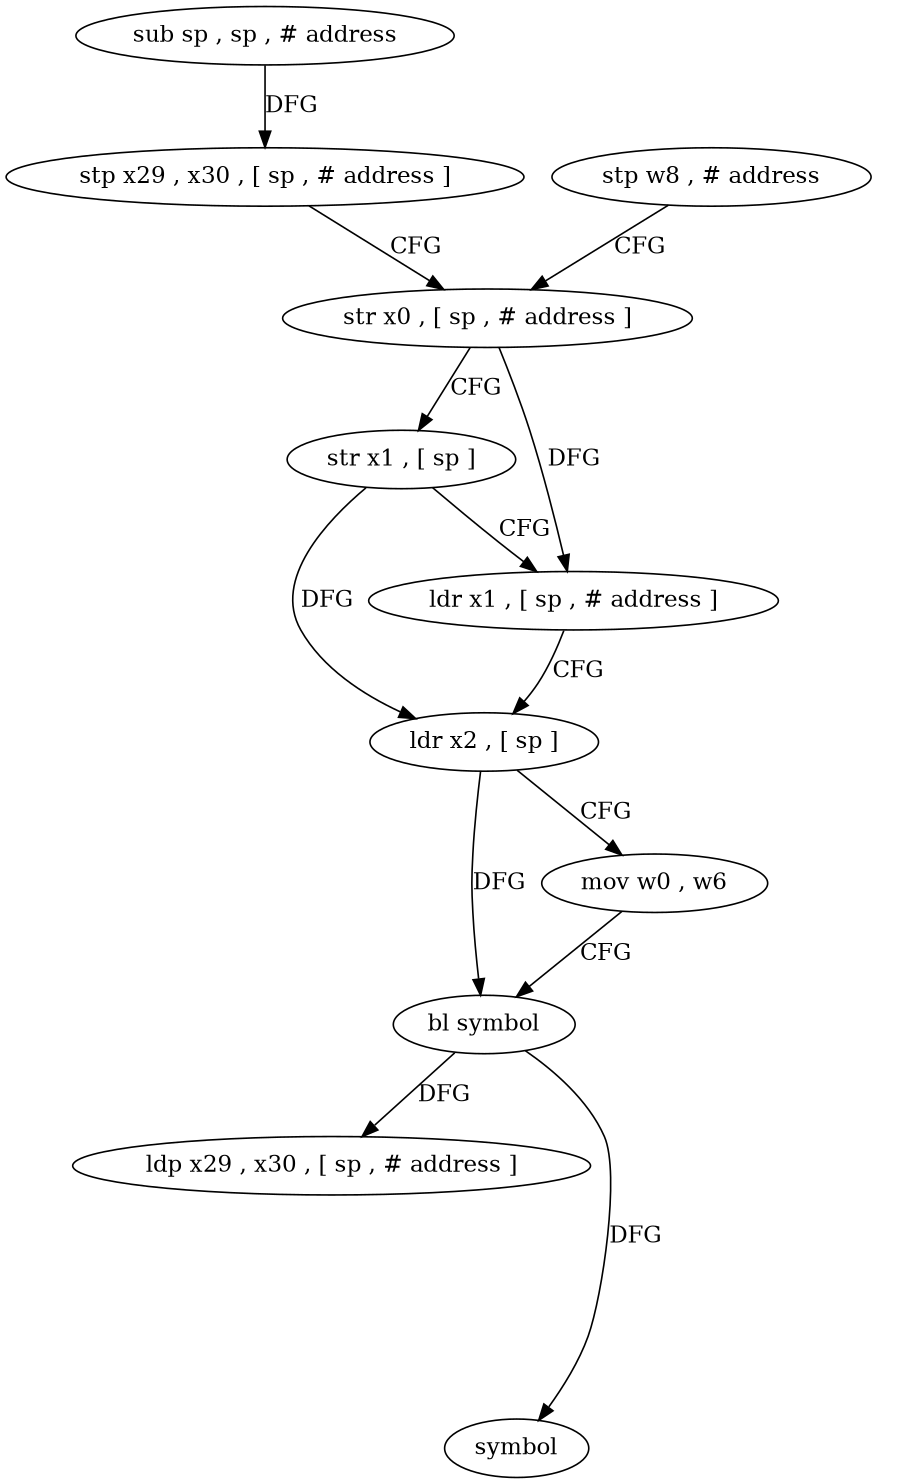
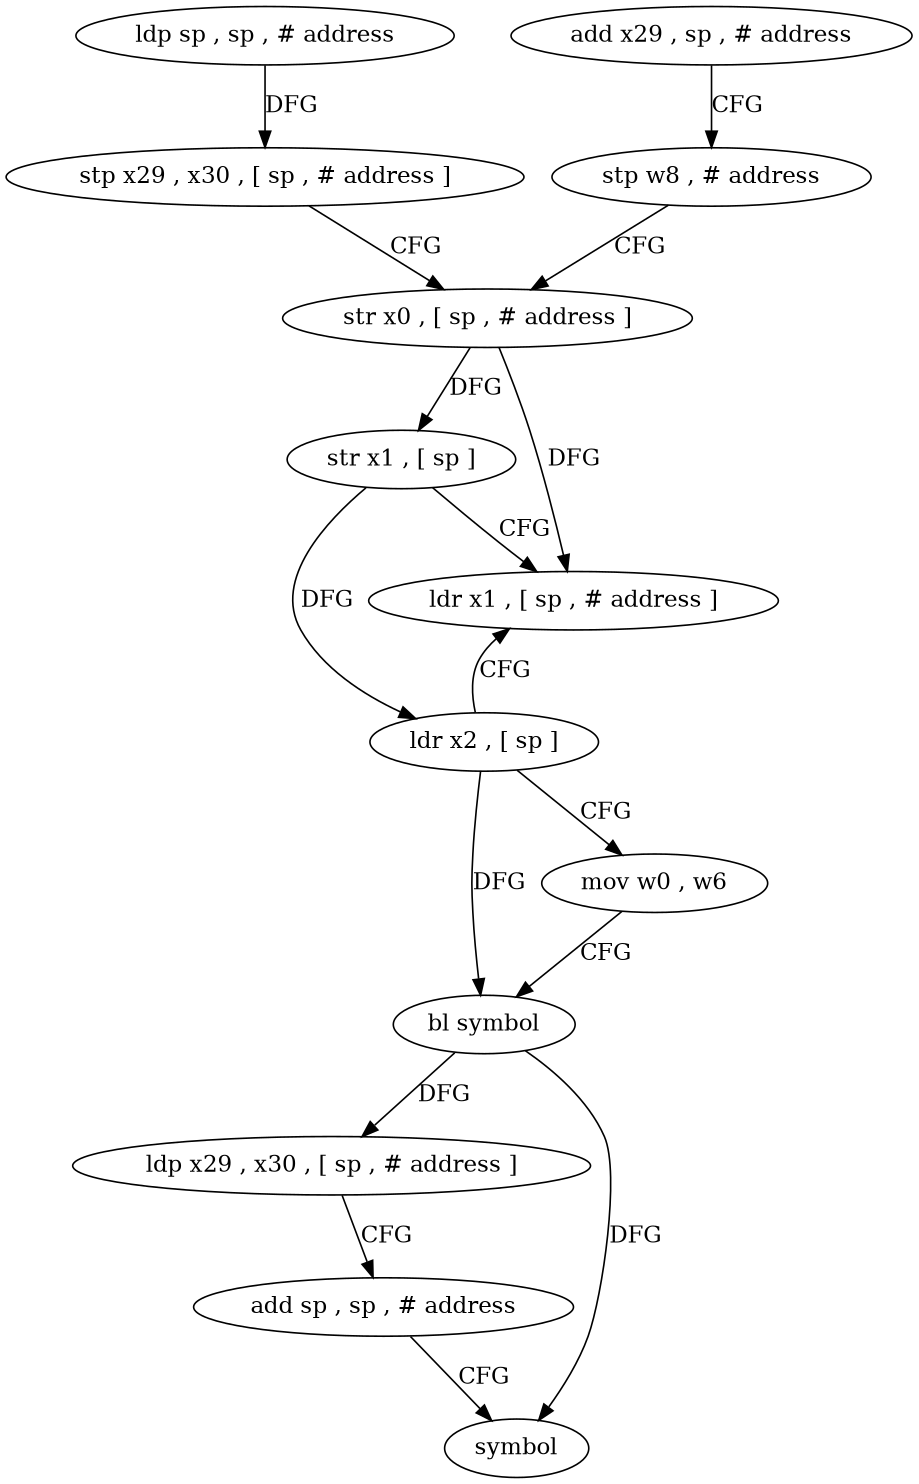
(265, 36) -> (265, 36)
none -> (712, 36)
(476, 389) -> (476, 389)
(547, 668) -> (474, 672)
none -> (384, 1307)
